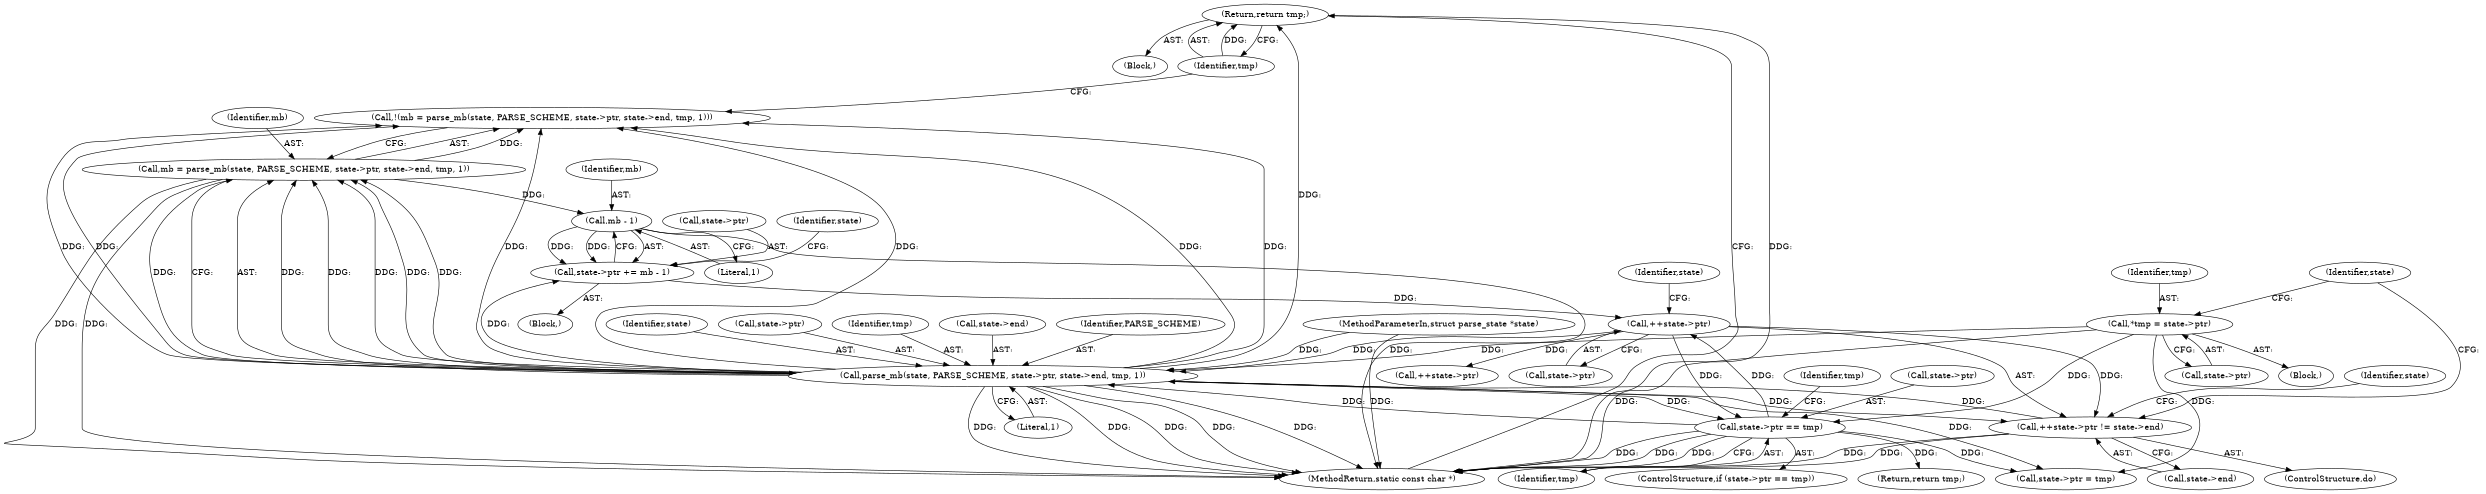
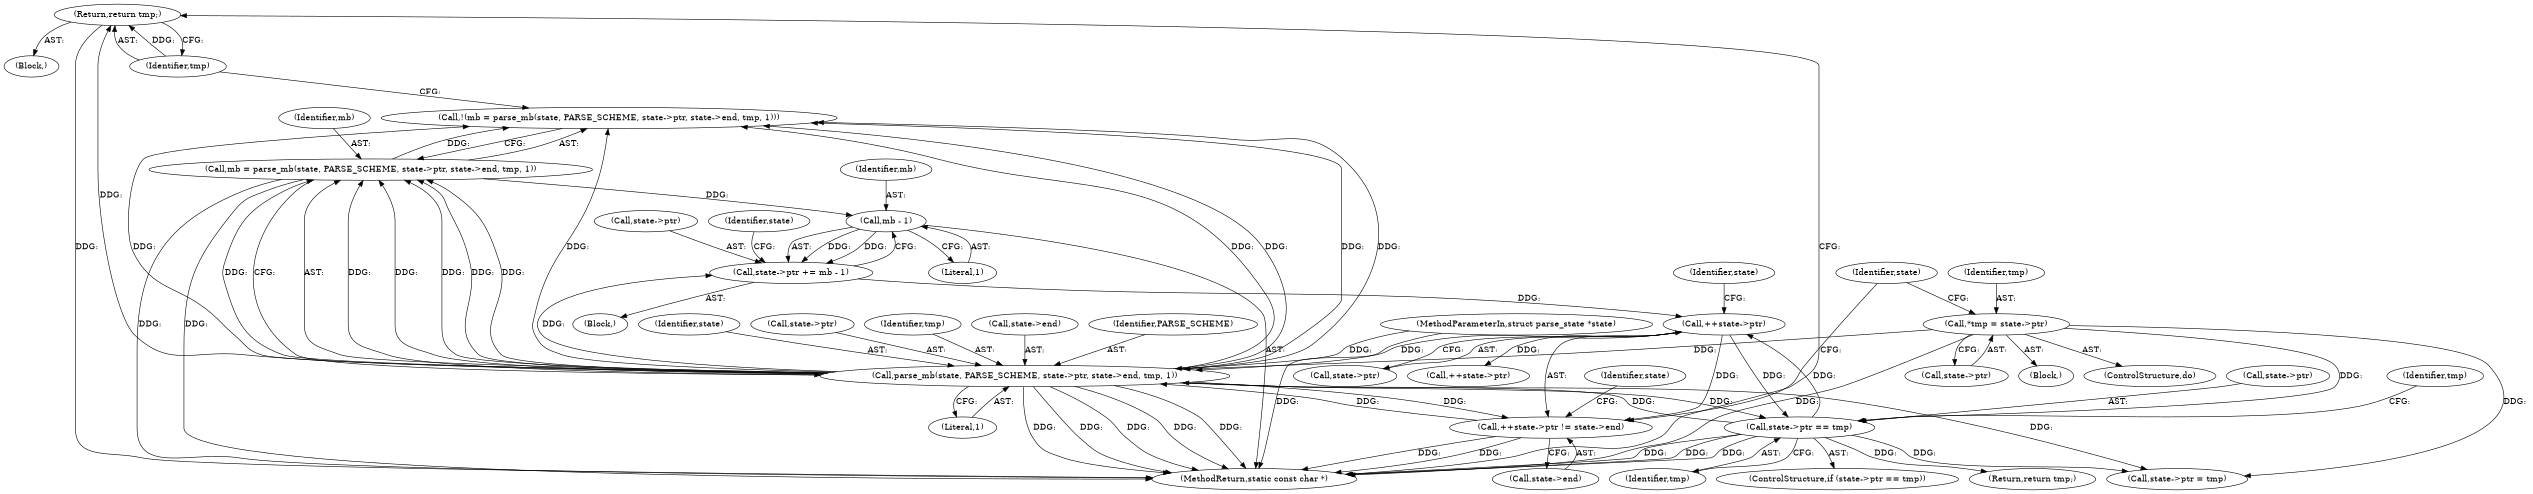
(1403, 350) -> (1277, 350)
(2210, 453) -> (2071, 349)
